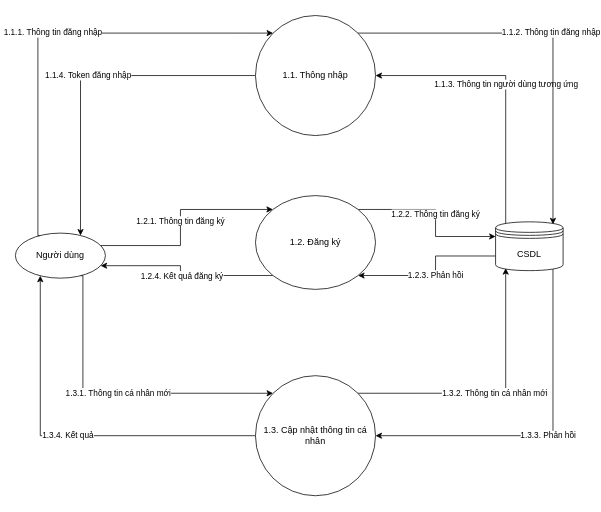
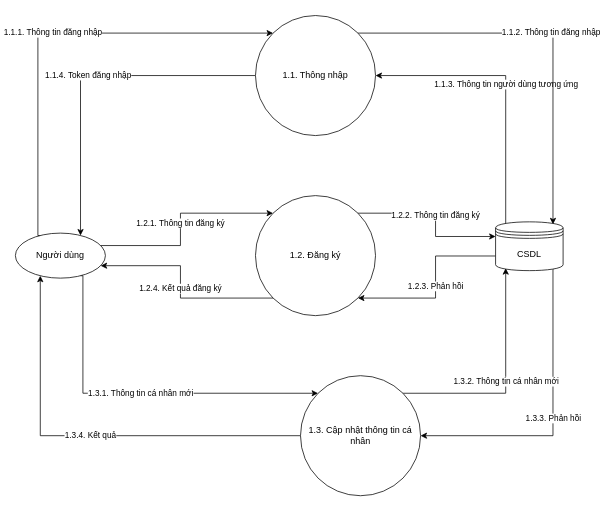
(315, 242) -> (315, 255)
(315, 435) -> (360, 435)
